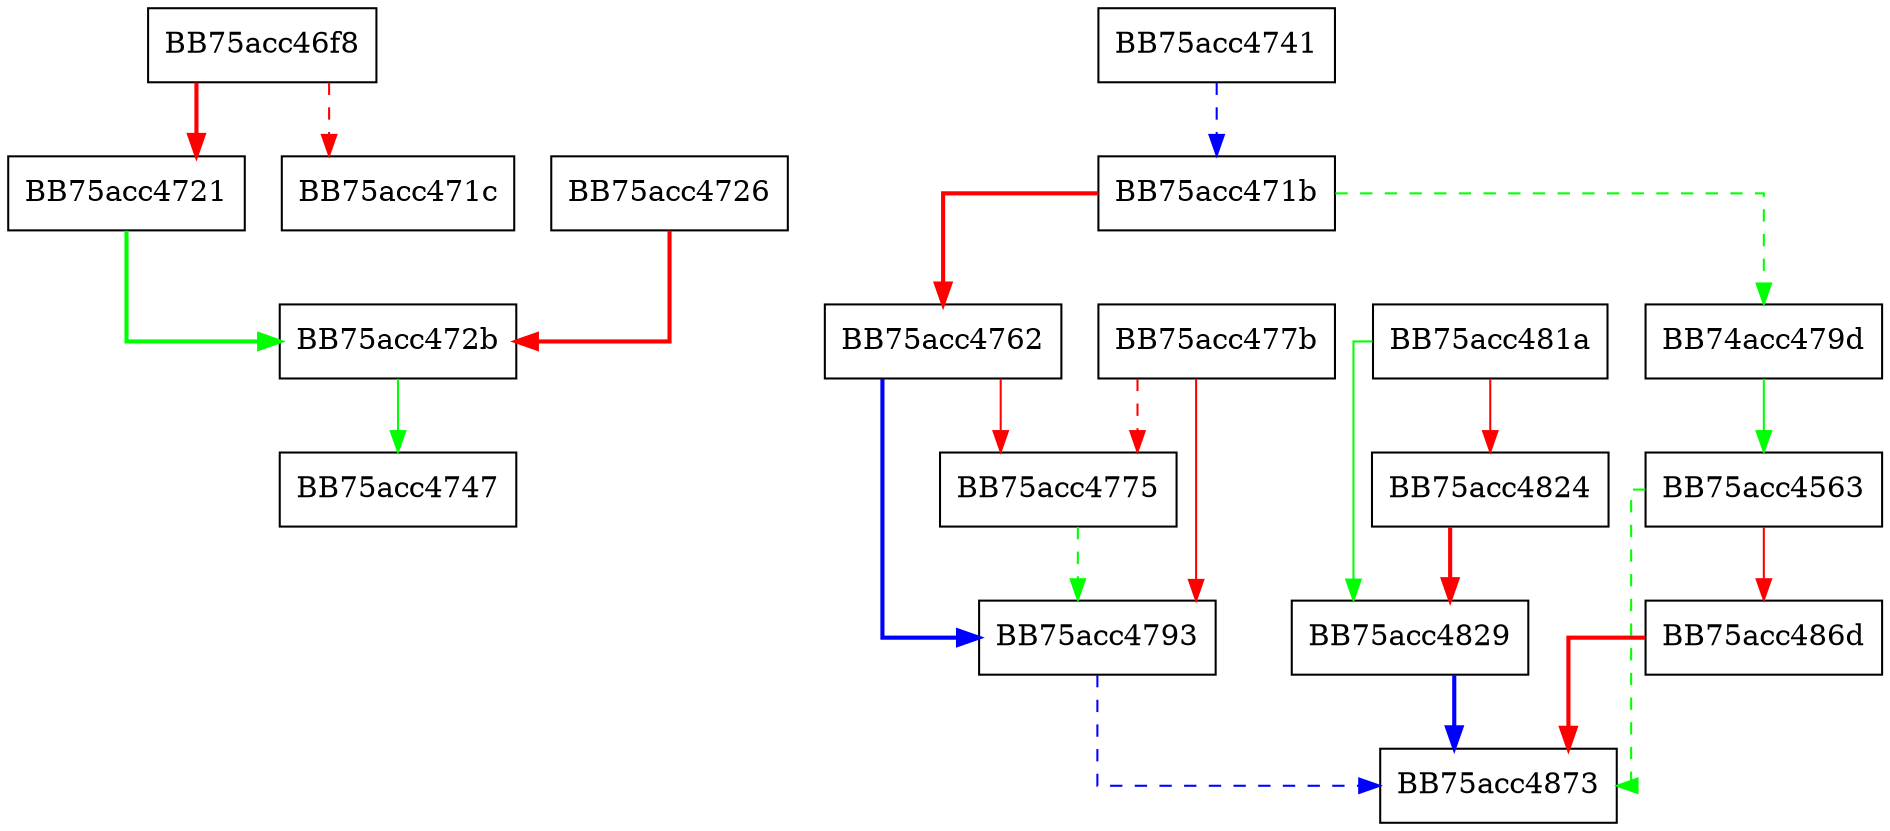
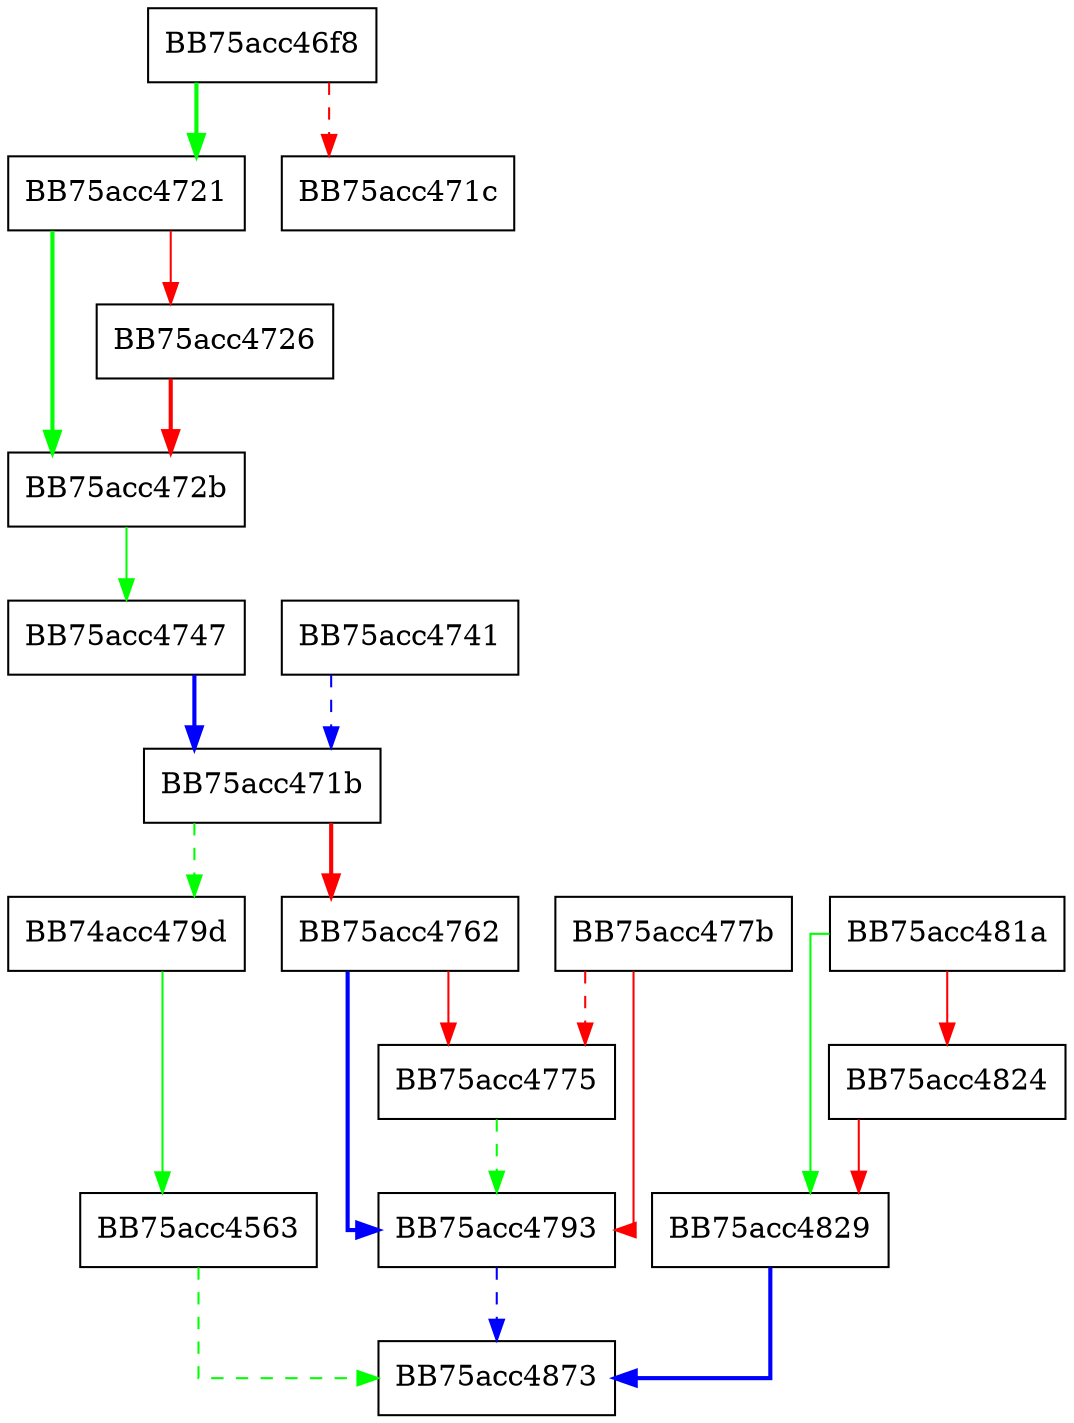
(196, 109) -> (196, 109)
none -> (171, 257)
(1450, 553) -> (859, 1145)
(1764, 638) -> none
none -> (194, 701)
